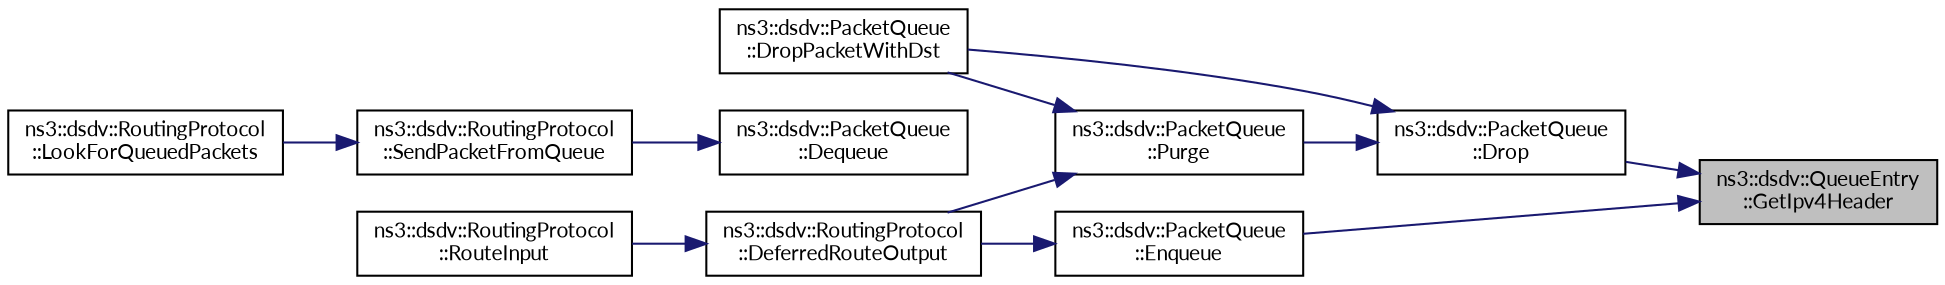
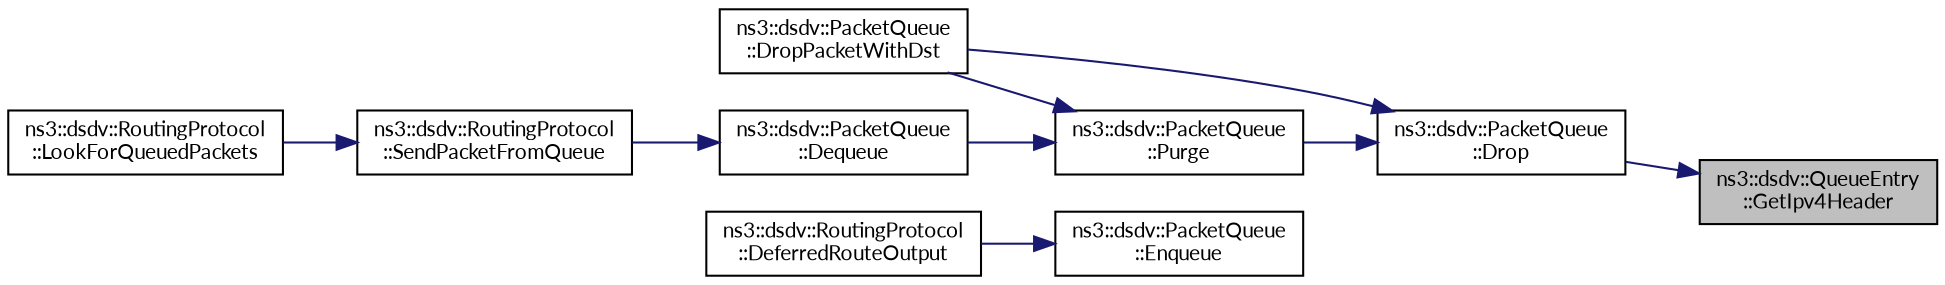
(1001, 196) -> (1001, 143)
(1491, 219) -> none
(495, 244) -> none
